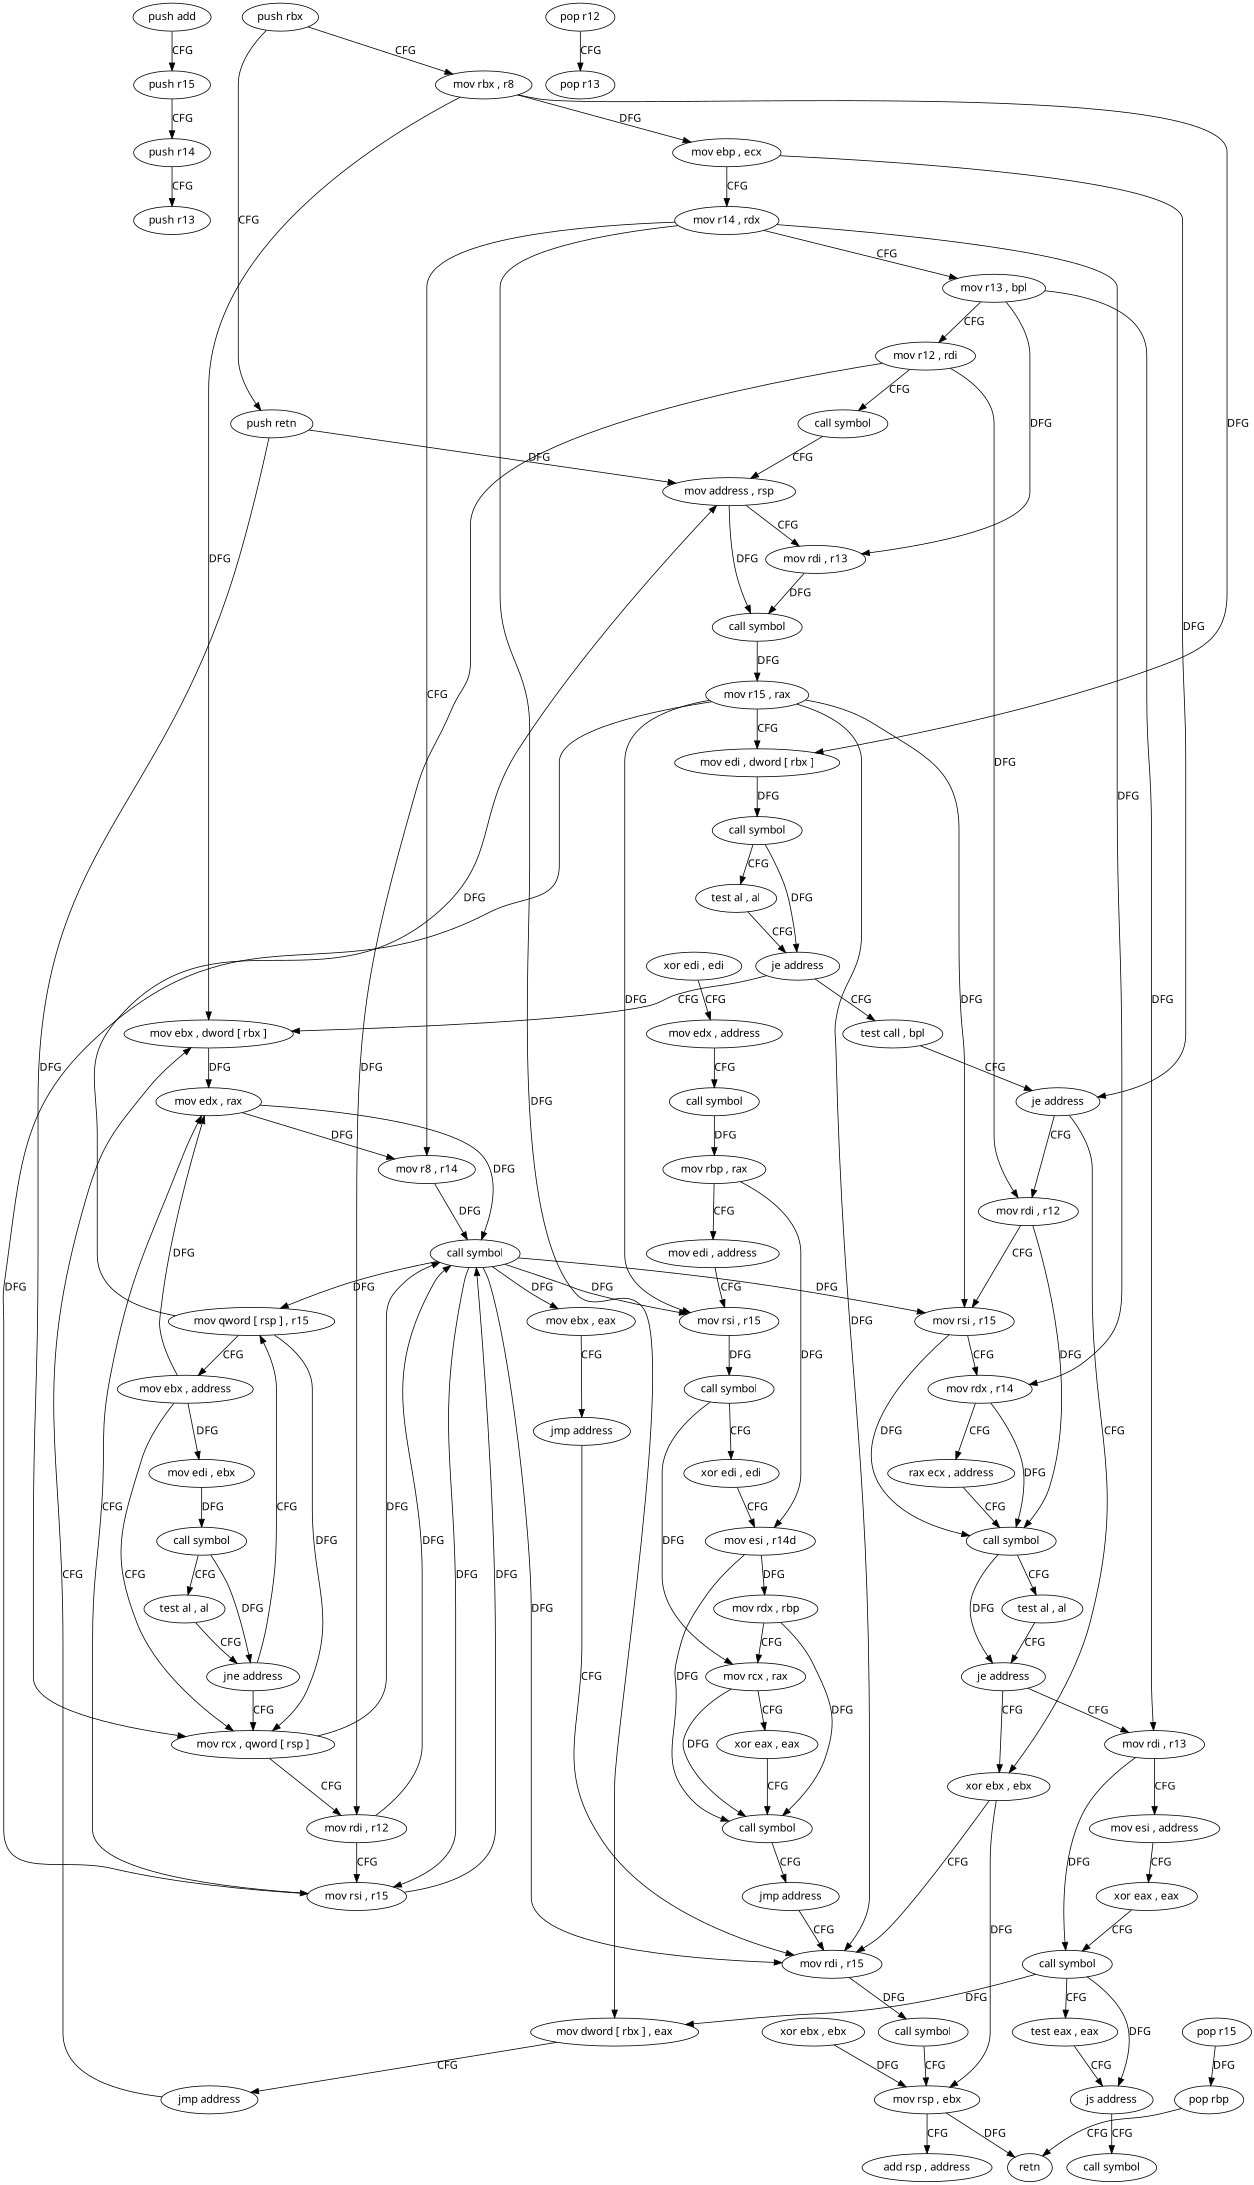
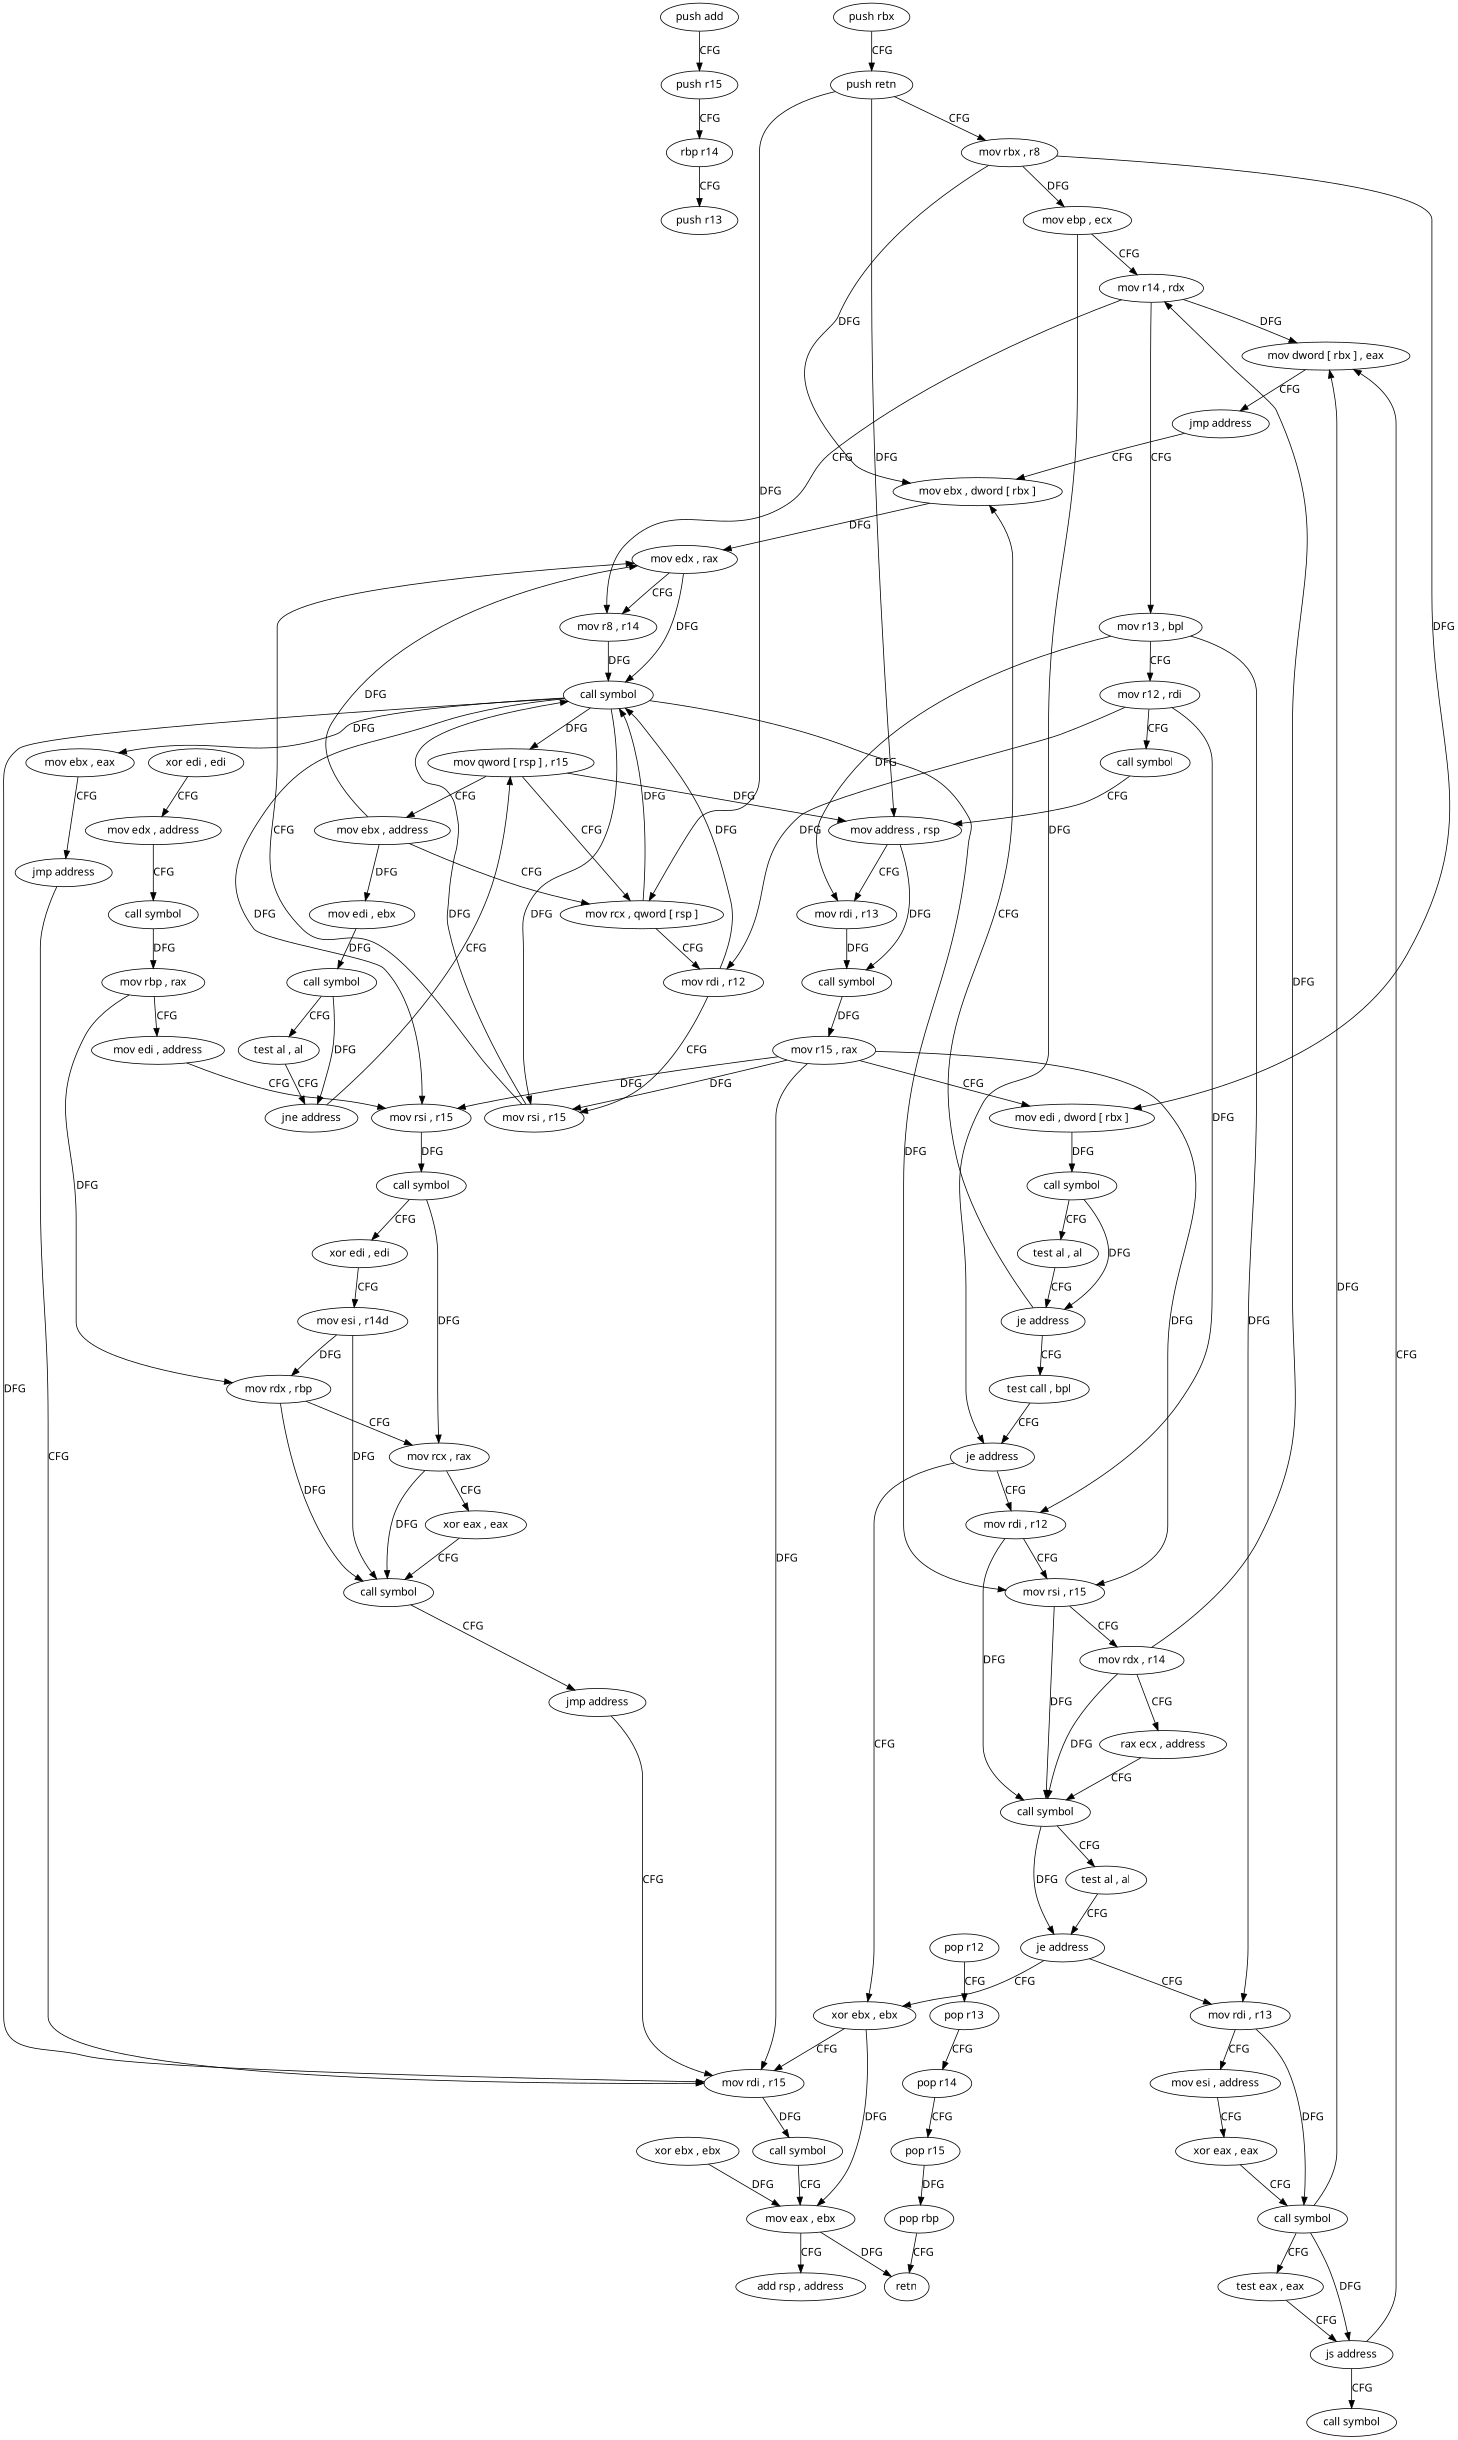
(377, 49) -> (936, 117)
(172, 153) -> (699, 153)
(1117, 645) -> (1292, 978)
(342, 1136) -> (663, 593)
(801, 1341) -> (76, 1230)
none -> (1396, 1355)
(327, 1541) -> (592, 831)
(253, 1707) -> none
none -> (937, 2083)
(927, 2100) -> (801, 2219)
